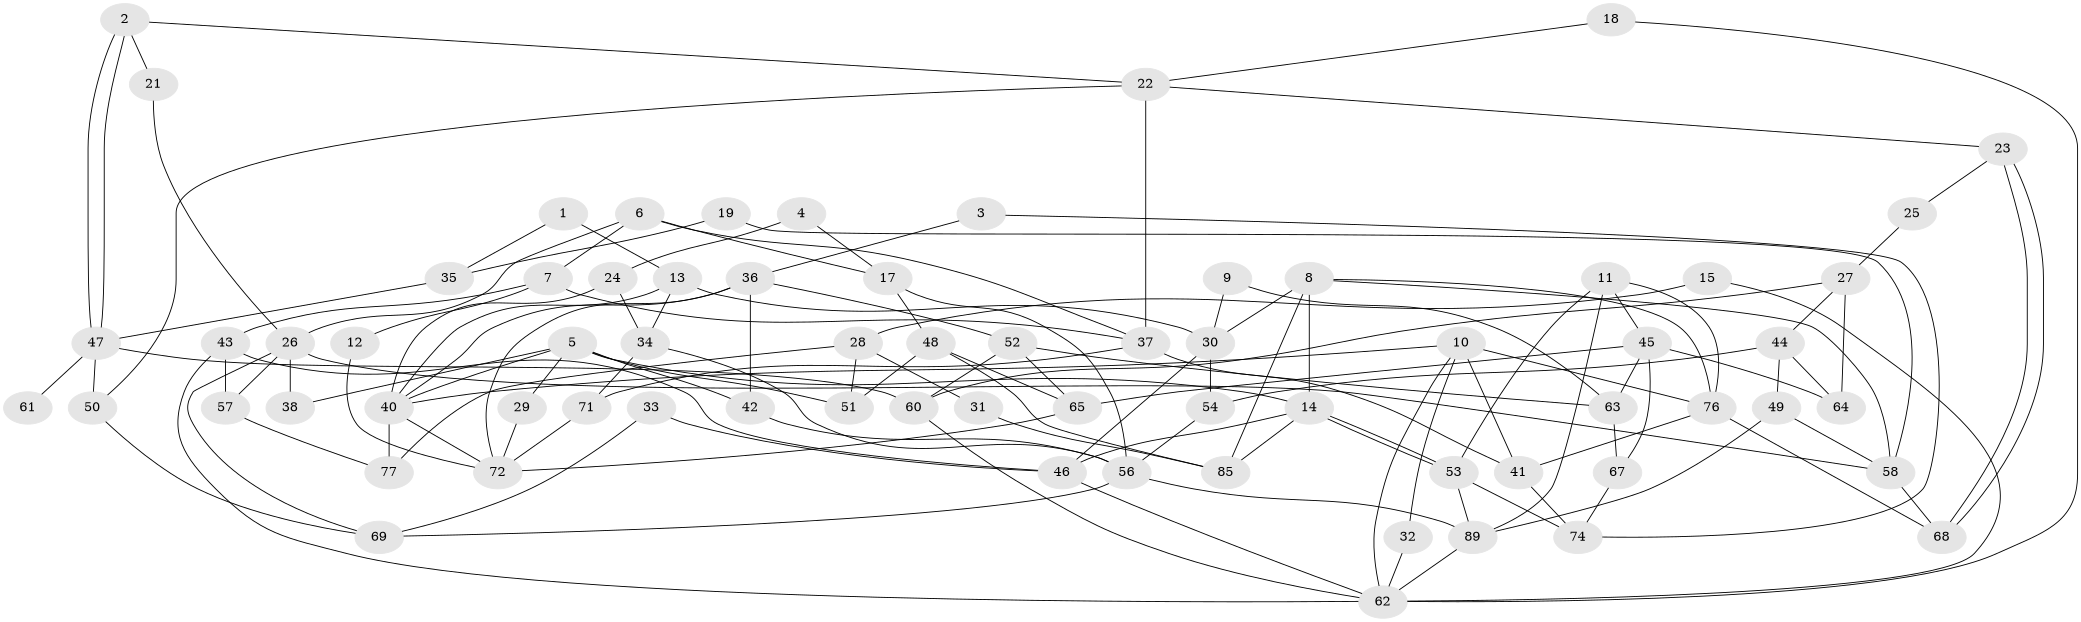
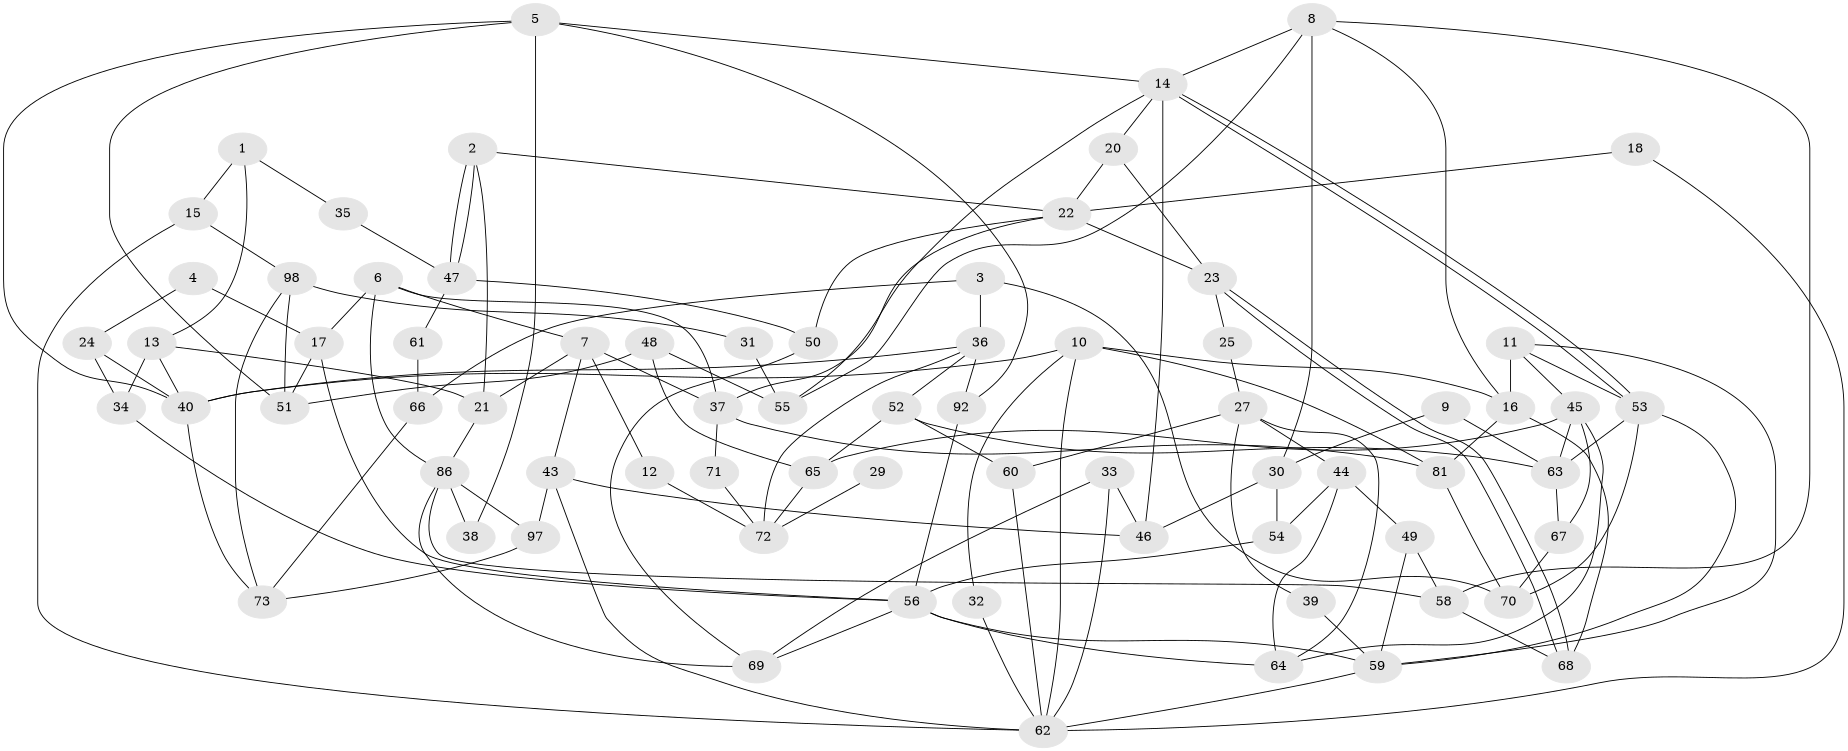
none -> (1113, 149)
none -> (218, 182)
(726, 214) -> none
(905, 304) -> (302, 376)
(933, 309) -> (314, 366)
(290, 343) -> (445, 473)
(858, 343) -> (292, 279)
(528, 367) -> none
(549, 374) -> none
(616, 376) -> none
none -> (517, 386)
(226, 408) -> (536, 537)
none -> (418, 408)
(750, 408) -> (962, 408)
(1712, 408) -> (1511, 408)
none -> (1602, 437)
(443, 440) -> none
(389, 473) -> (262, 602)
(1226, 473) -> (783, 408)
(1519, 473) -> (1440, 473)
(1473, 537) -> (1378, 667)
(1578, 537) -> (1509, 602)
(1221, 540) -> (1094, 606)
none -> (1311, 602)
none -> (1091, 649)
